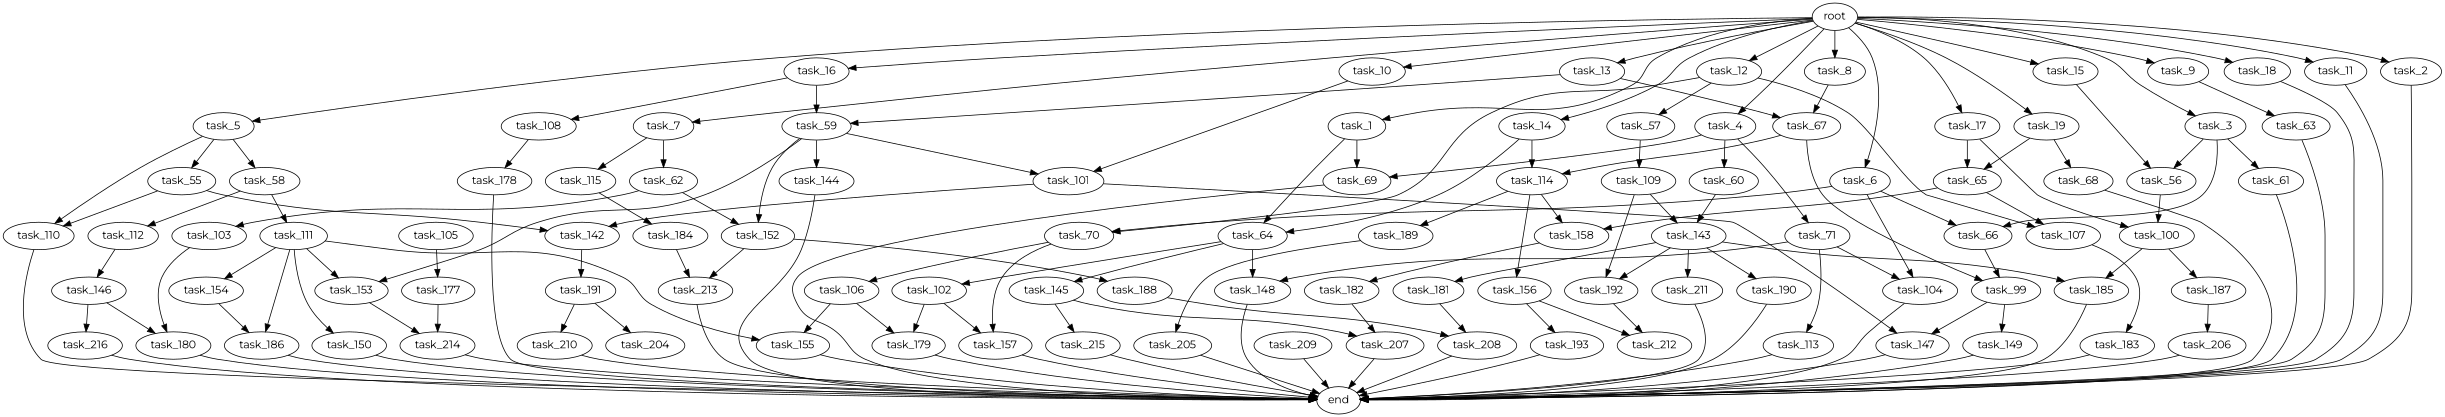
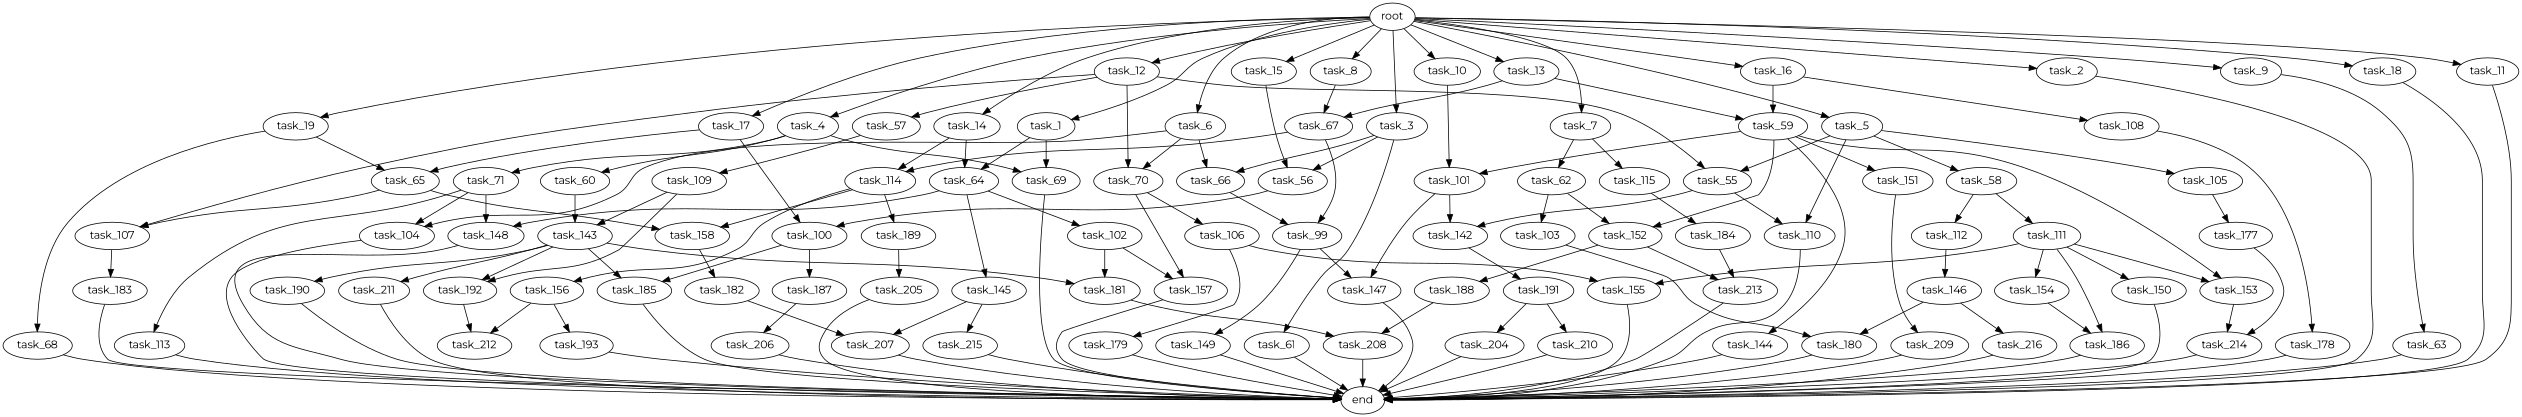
none -> (1436, 92)
none -> (2024, 149)
none -> (1898, 181)
(920, 314) -> (1105, 260)
none -> (1424, 373)
